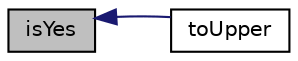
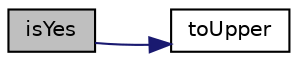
(144, 16) -> (122, 45)
